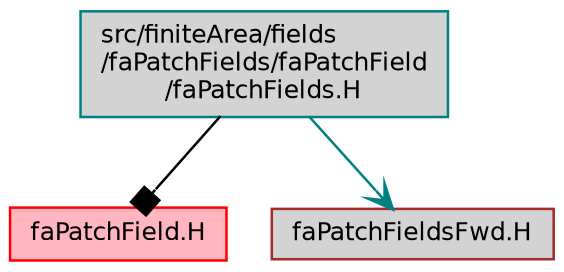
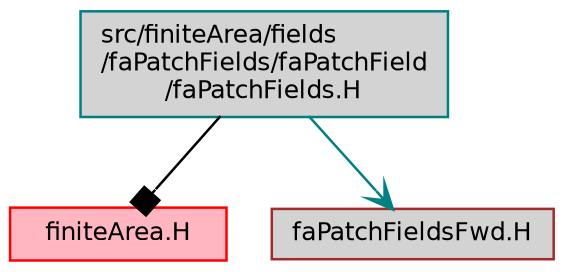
(118, 234) -> (118, 234)
